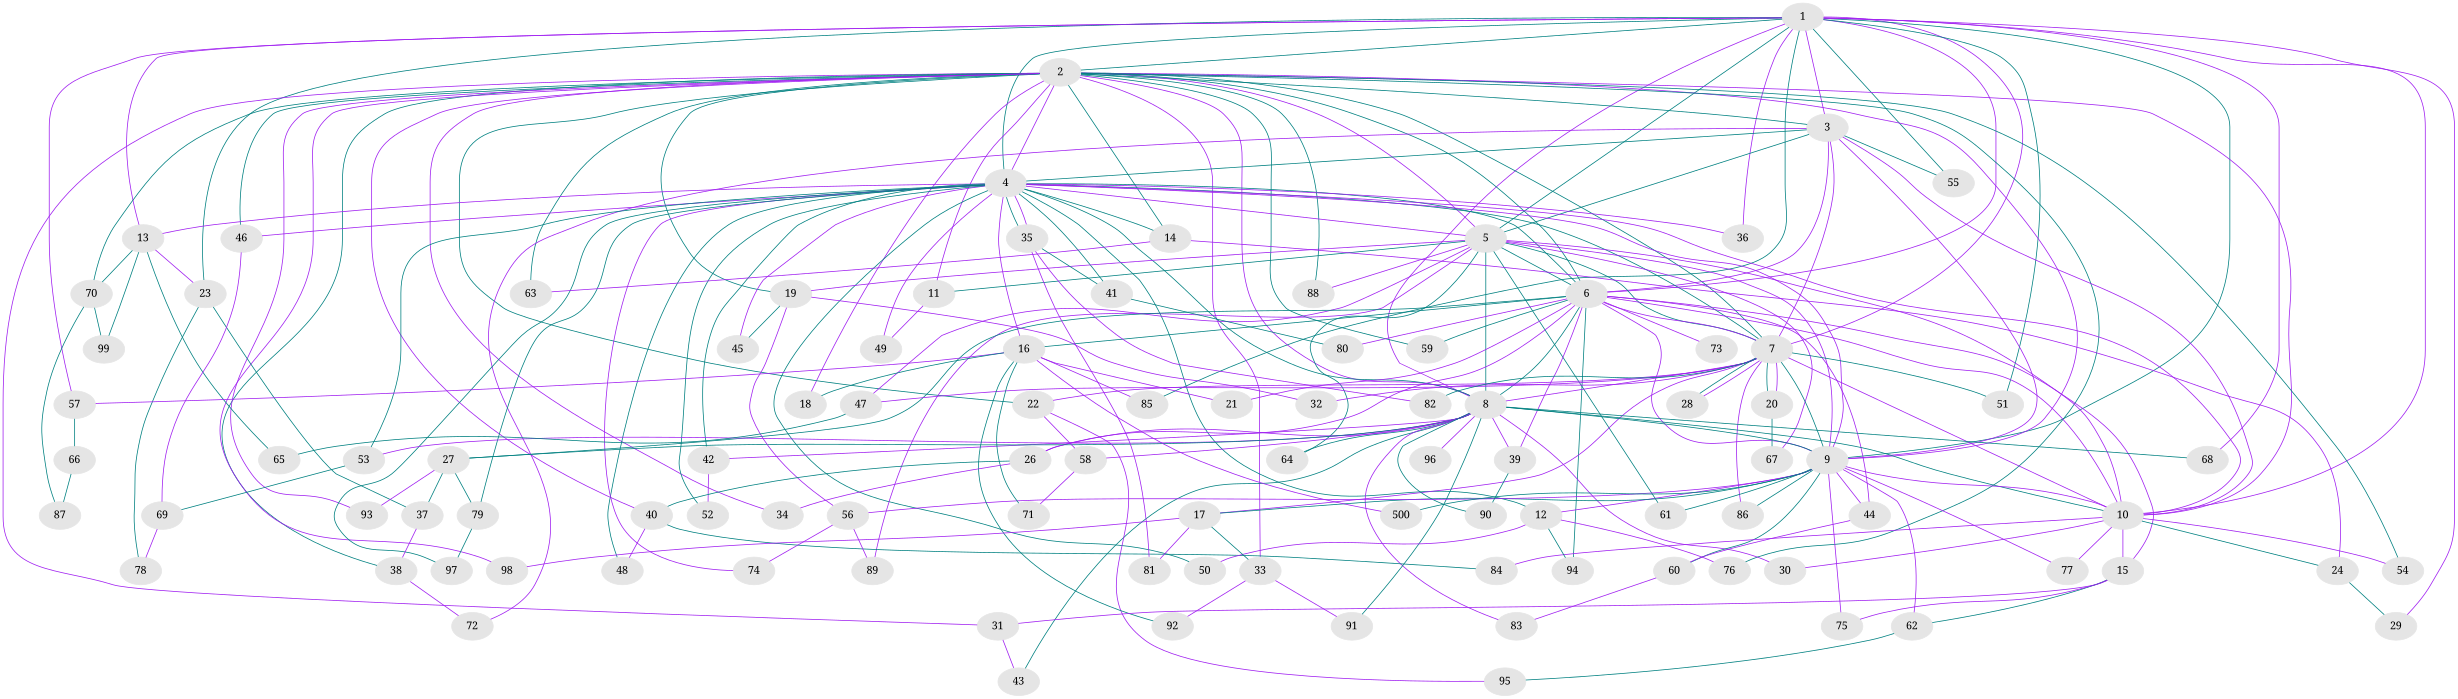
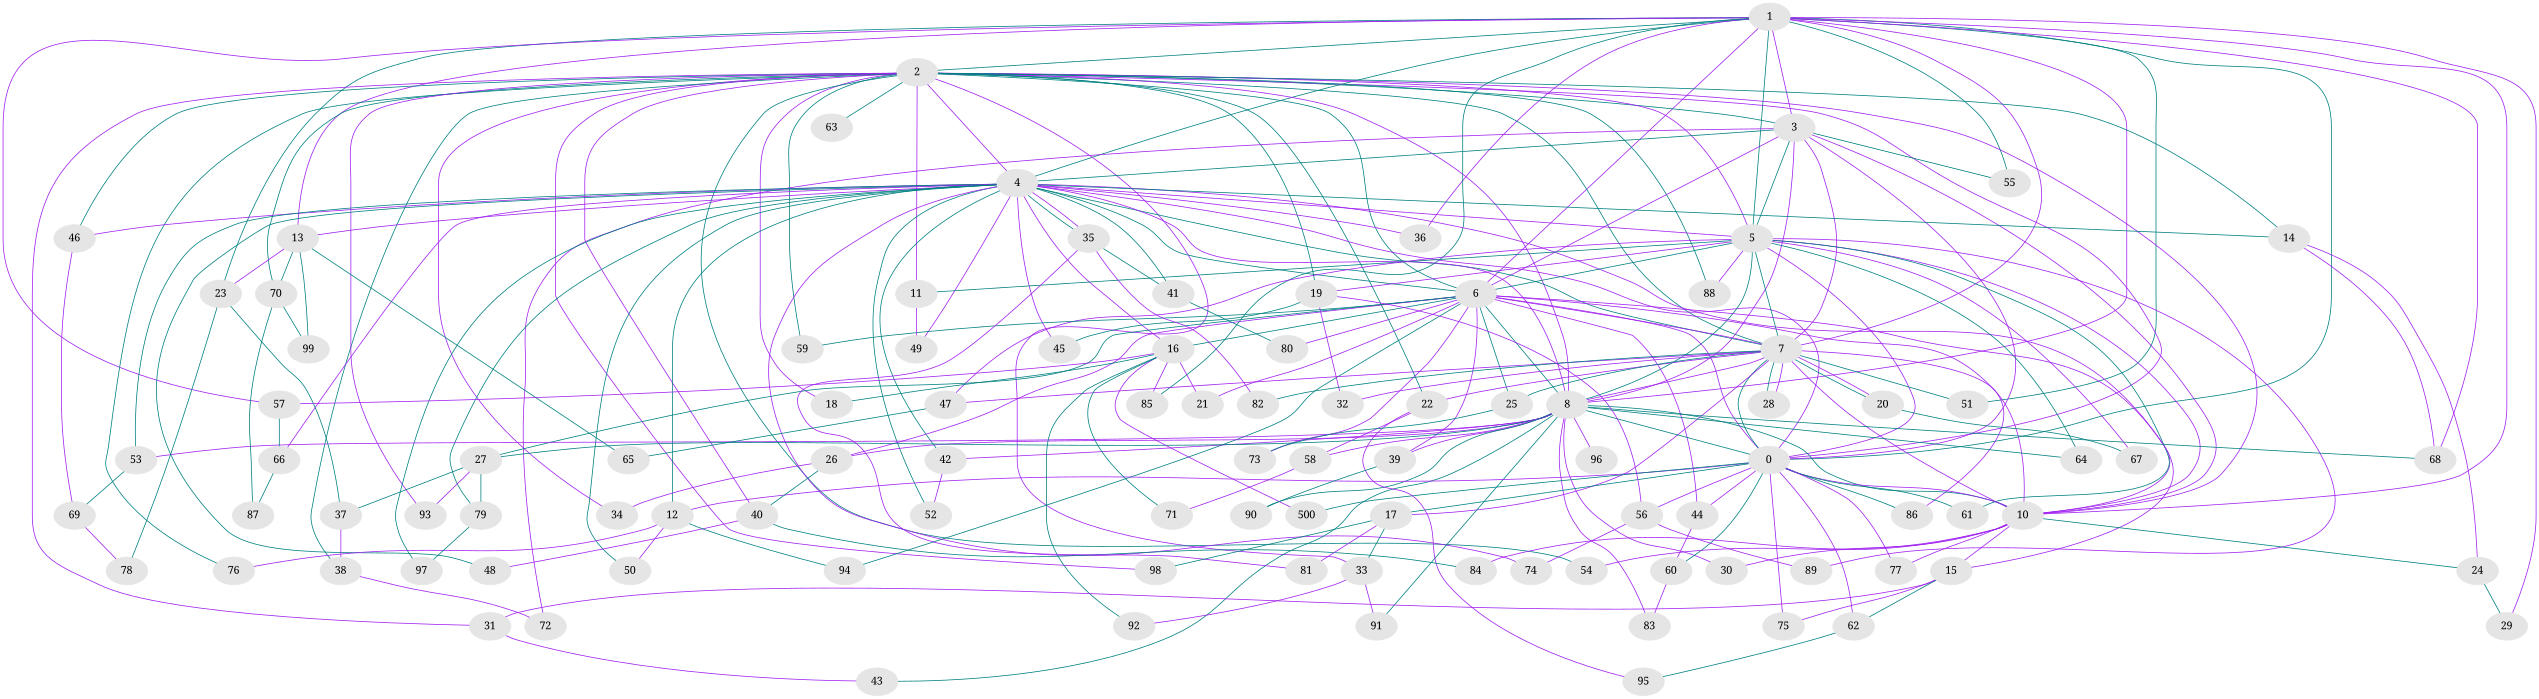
none -> (606, 203)
(851, 270) -> (2396, 330)
none -> (1757, 302)
(1241, 337) -> (1297, 262)
none -> (1512, 405)
(1827, 460) -> (1769, 460)
(853, 540) -> (1273, 543)
